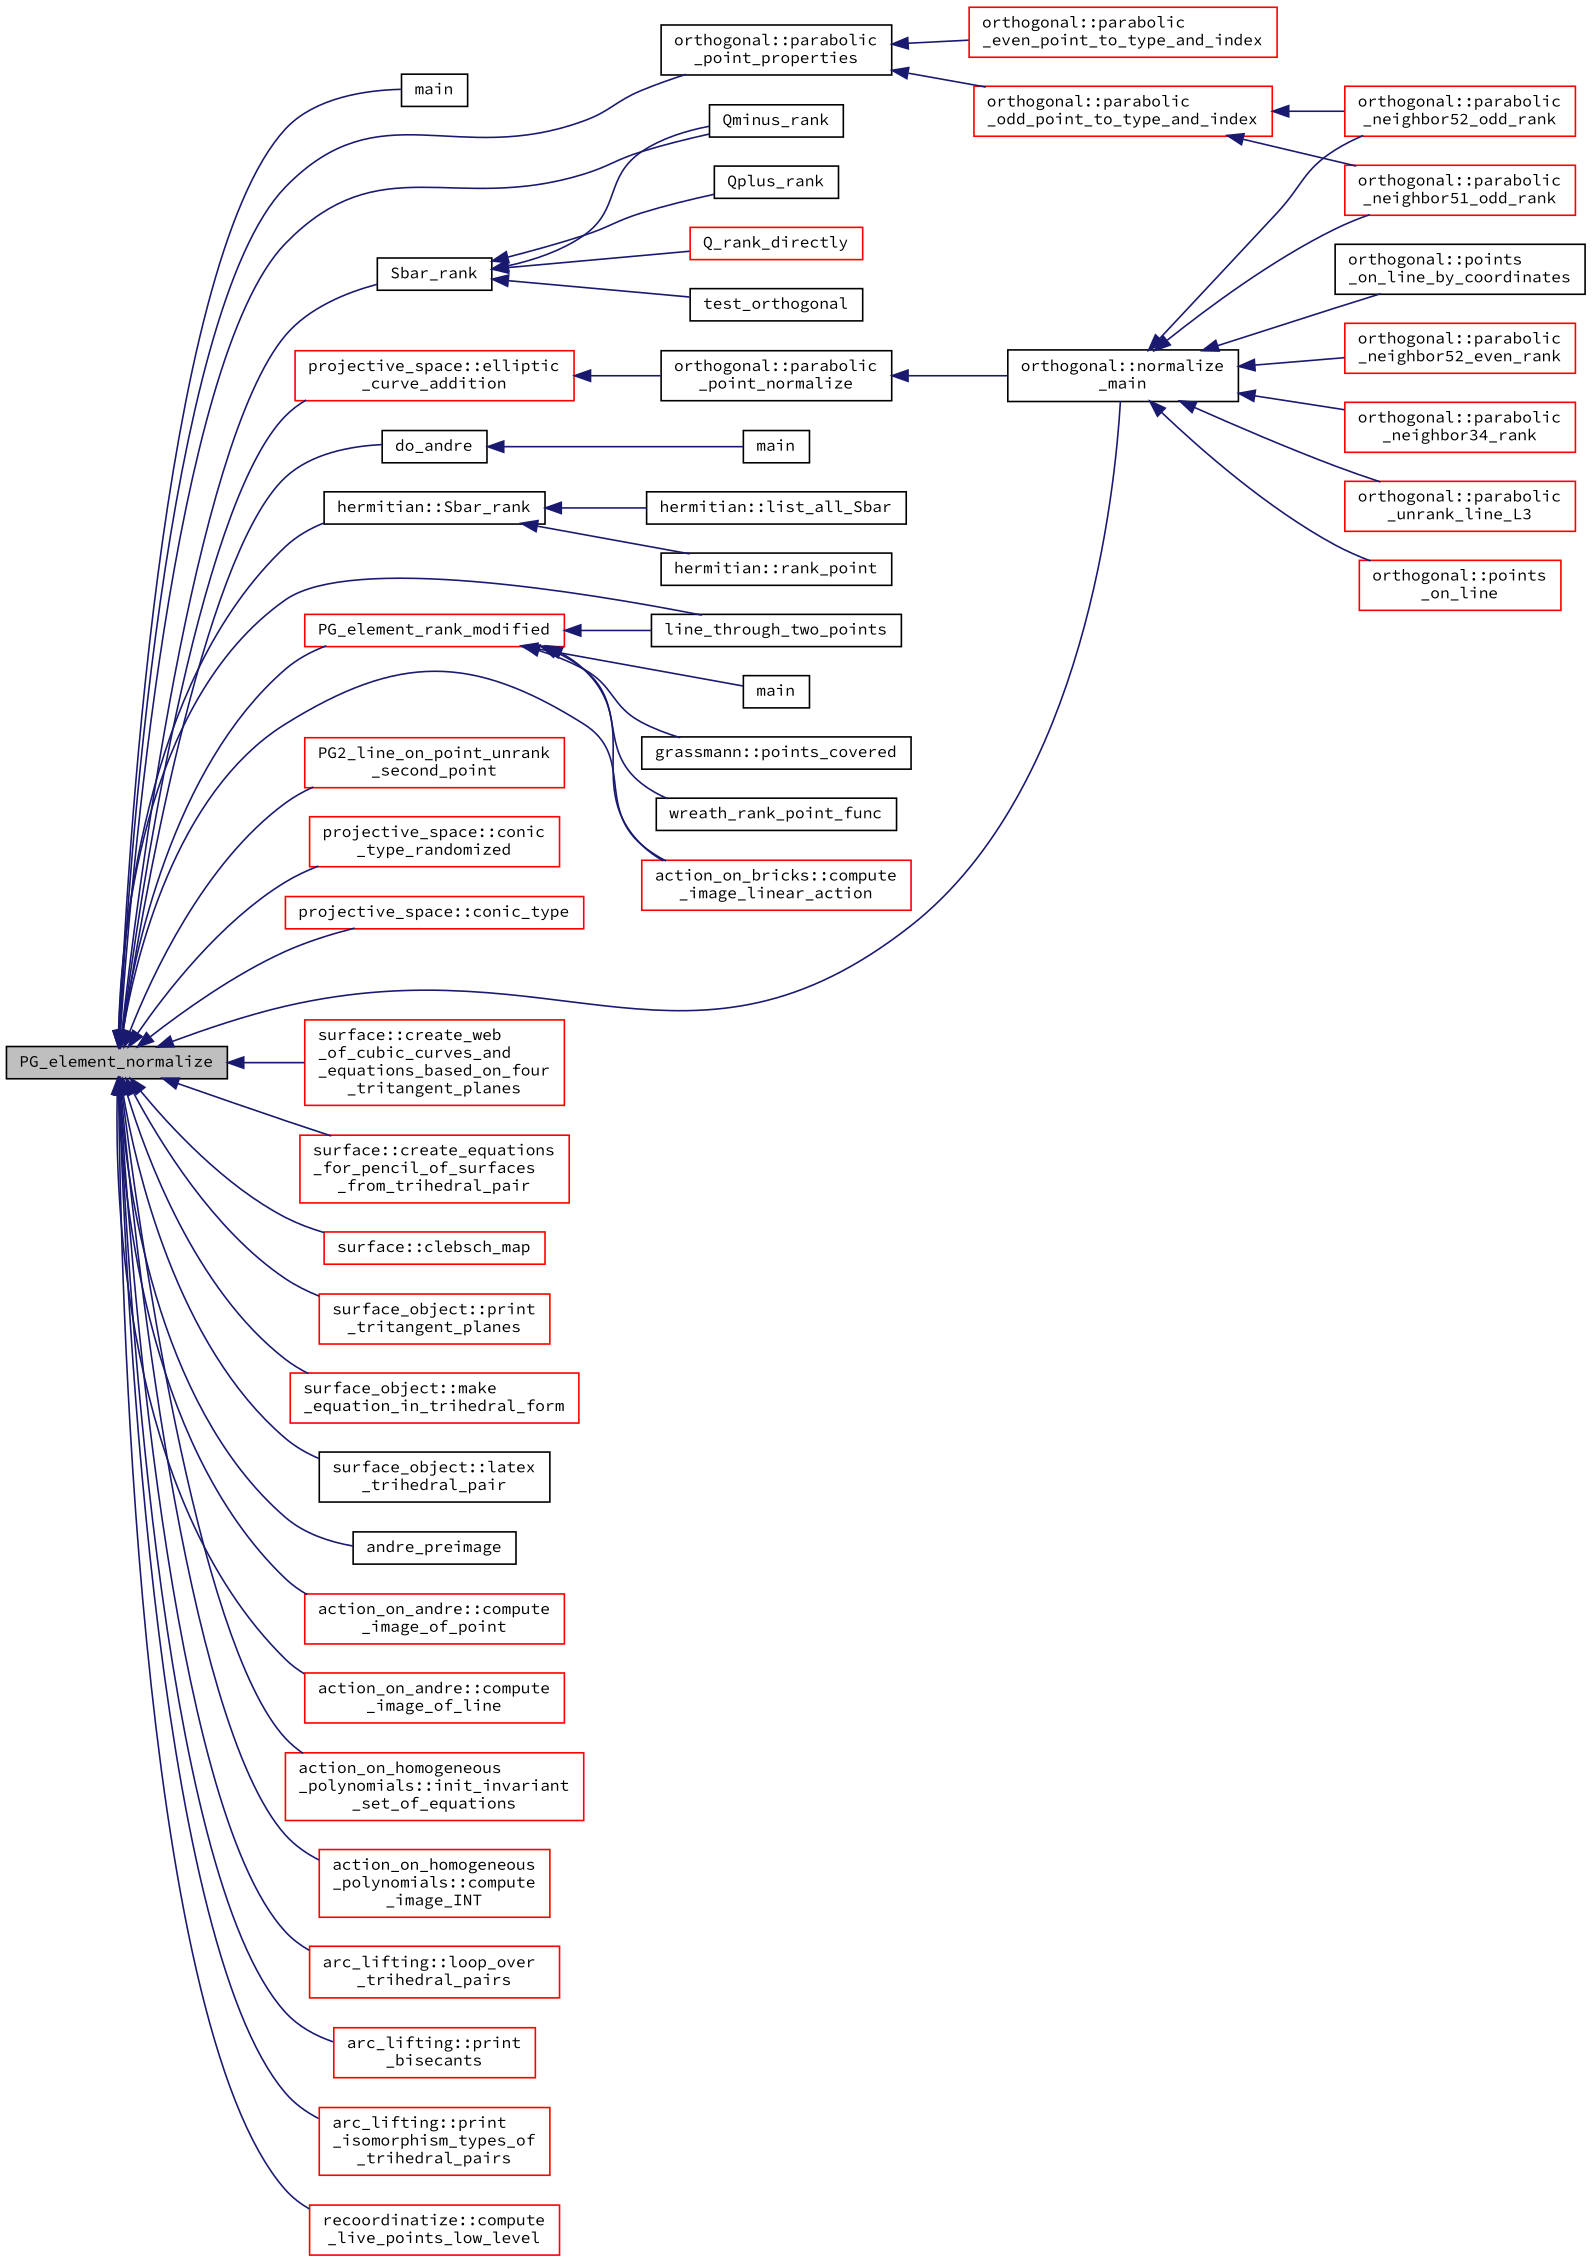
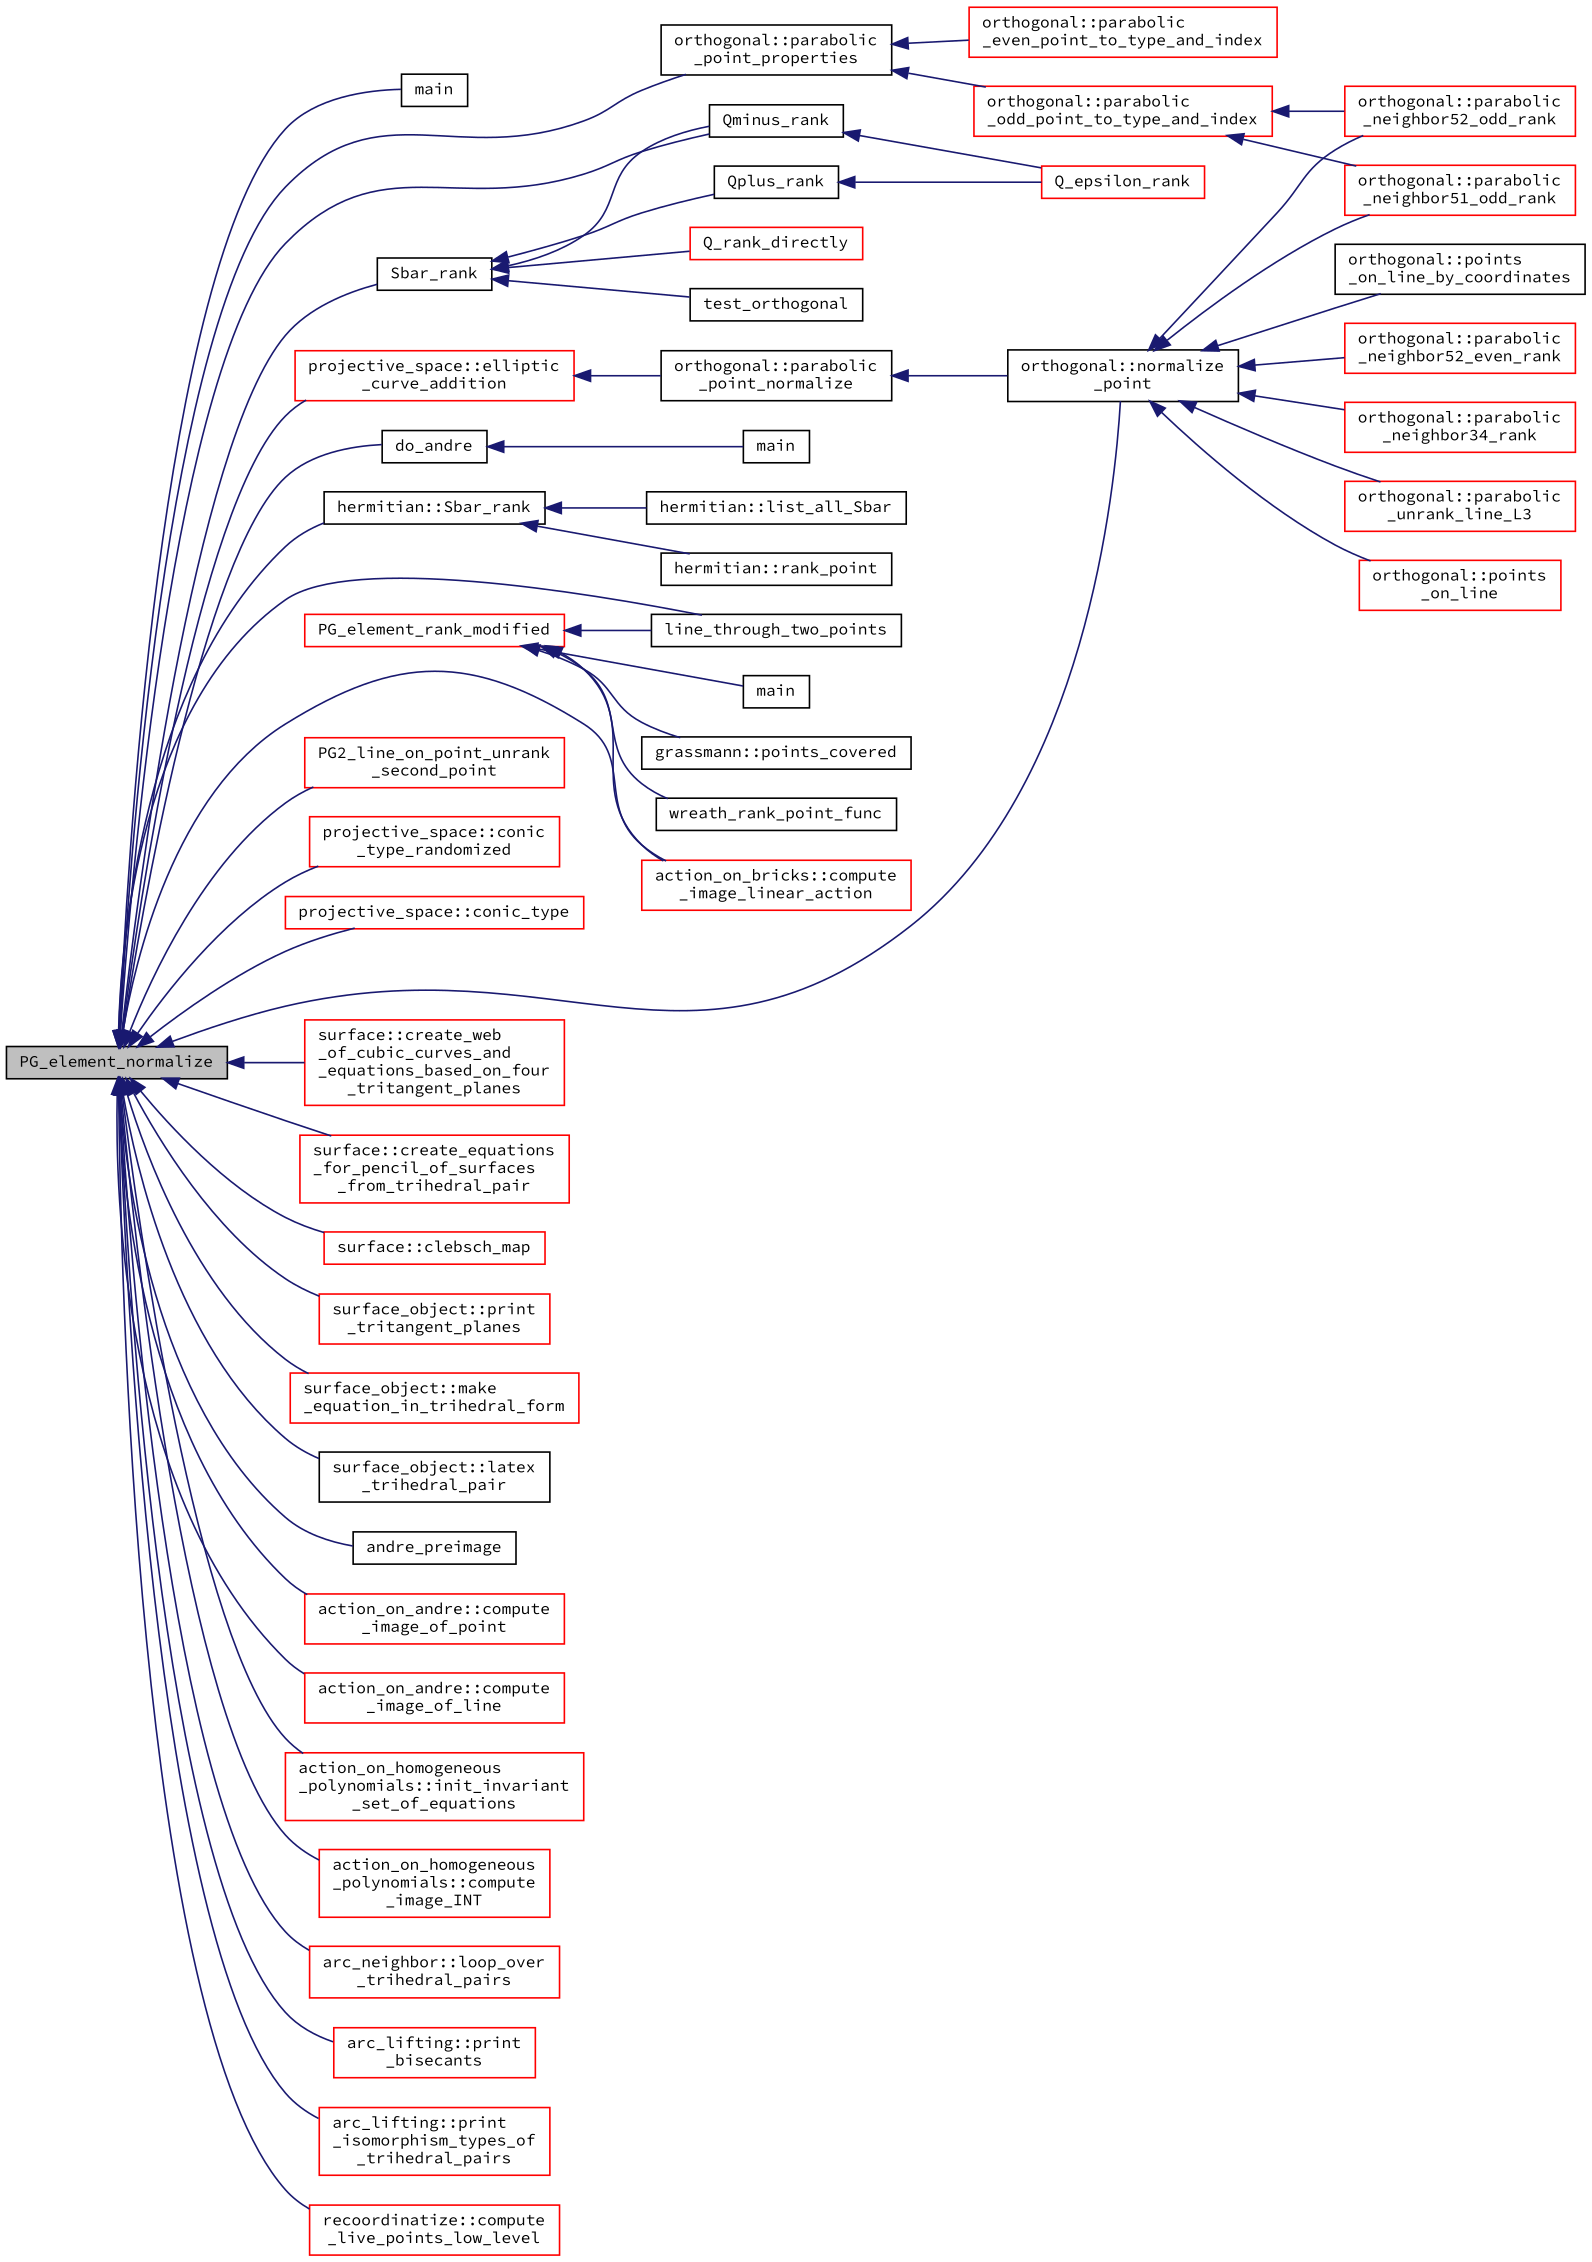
none -> (1123, 182)
(1123, 376) -> (1123, 376)
(184, 814) -> none
(435, 1972) -> (435, 1972)
